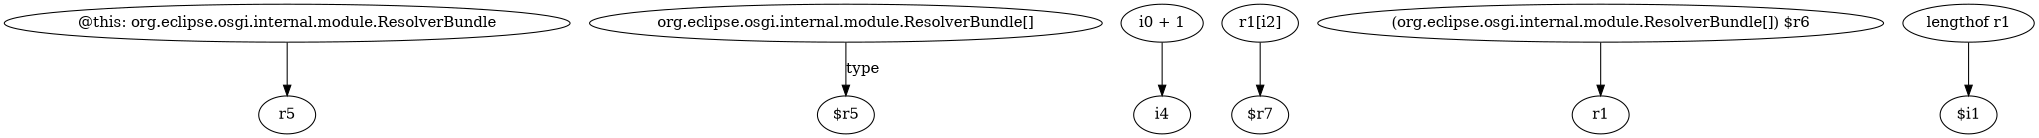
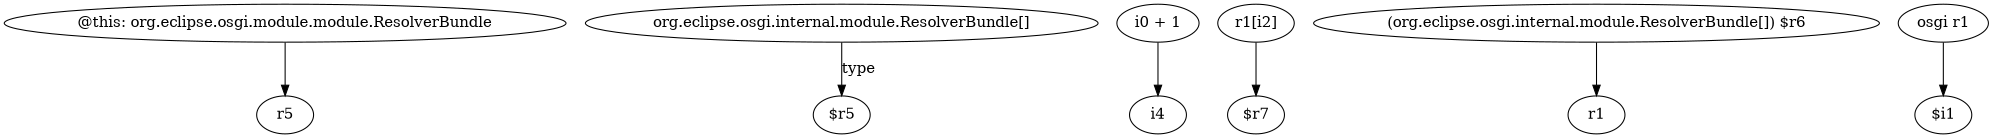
(287, 23) -> (285, 23)
(1969, 23) -> (1943, 23)
